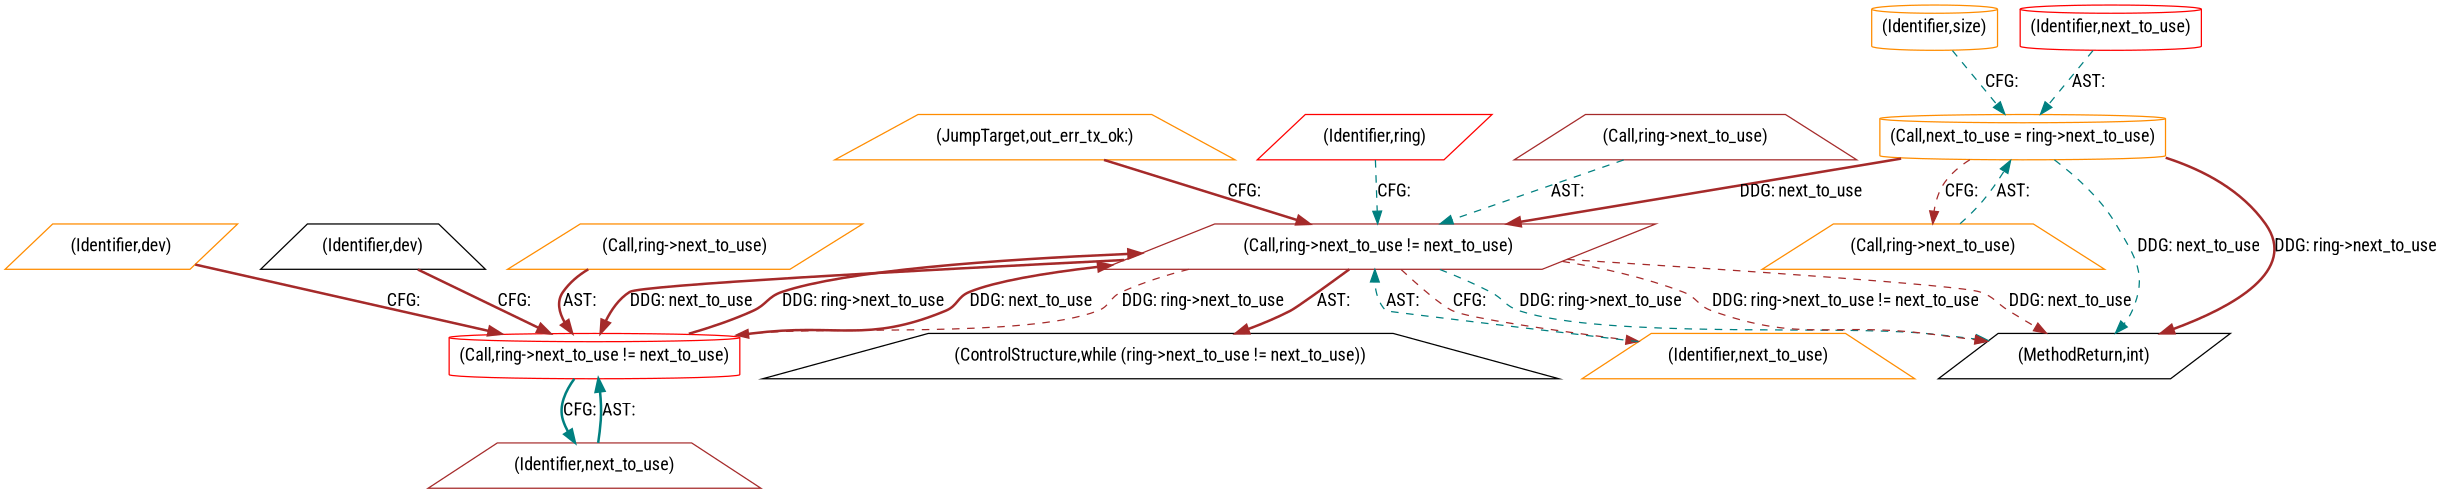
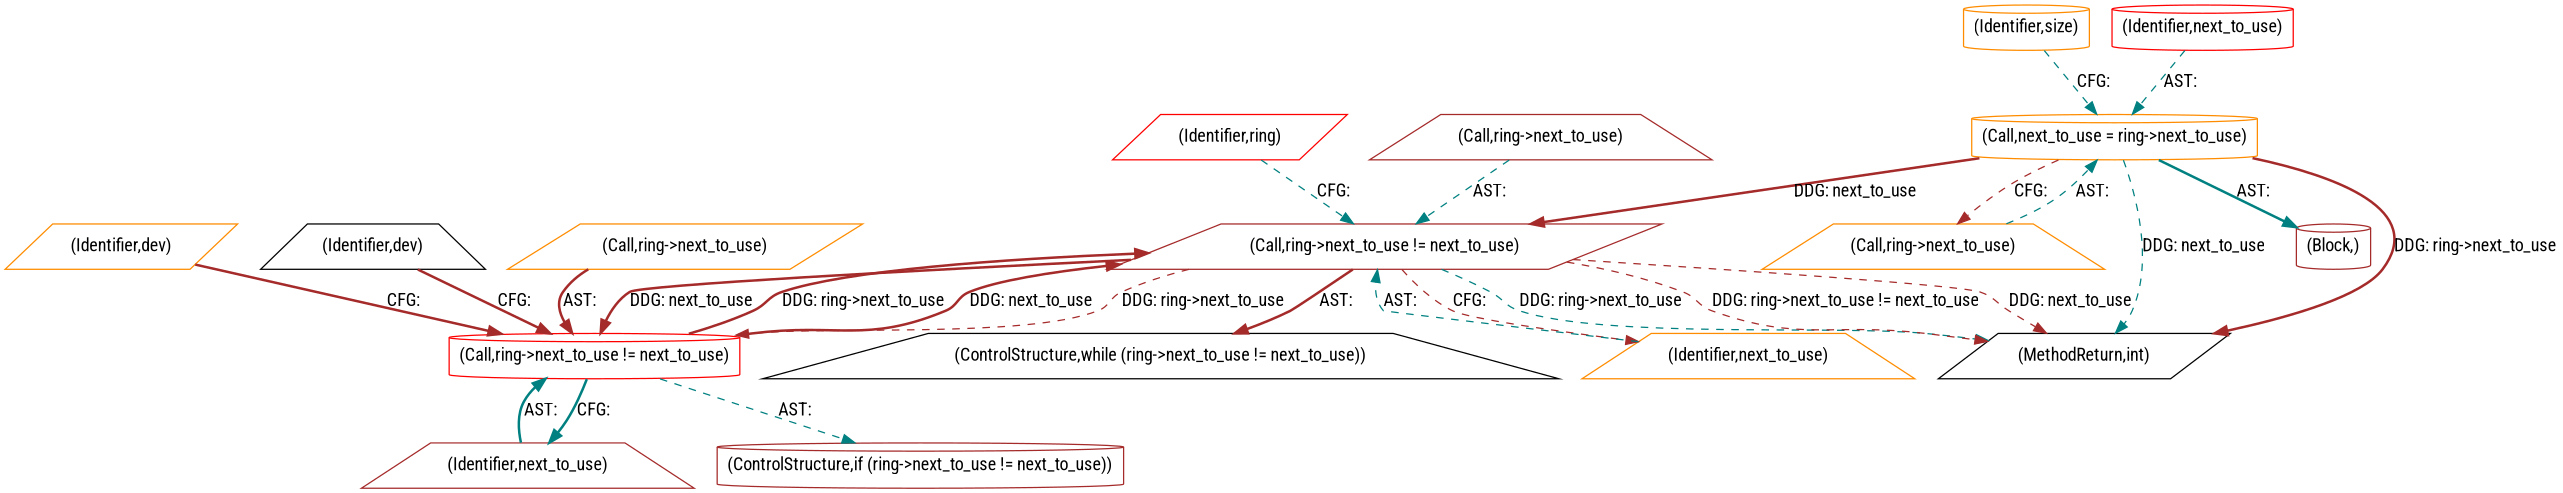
(1035, 137) -> none
none -> (2333, 247)
none -> (920, 466)
